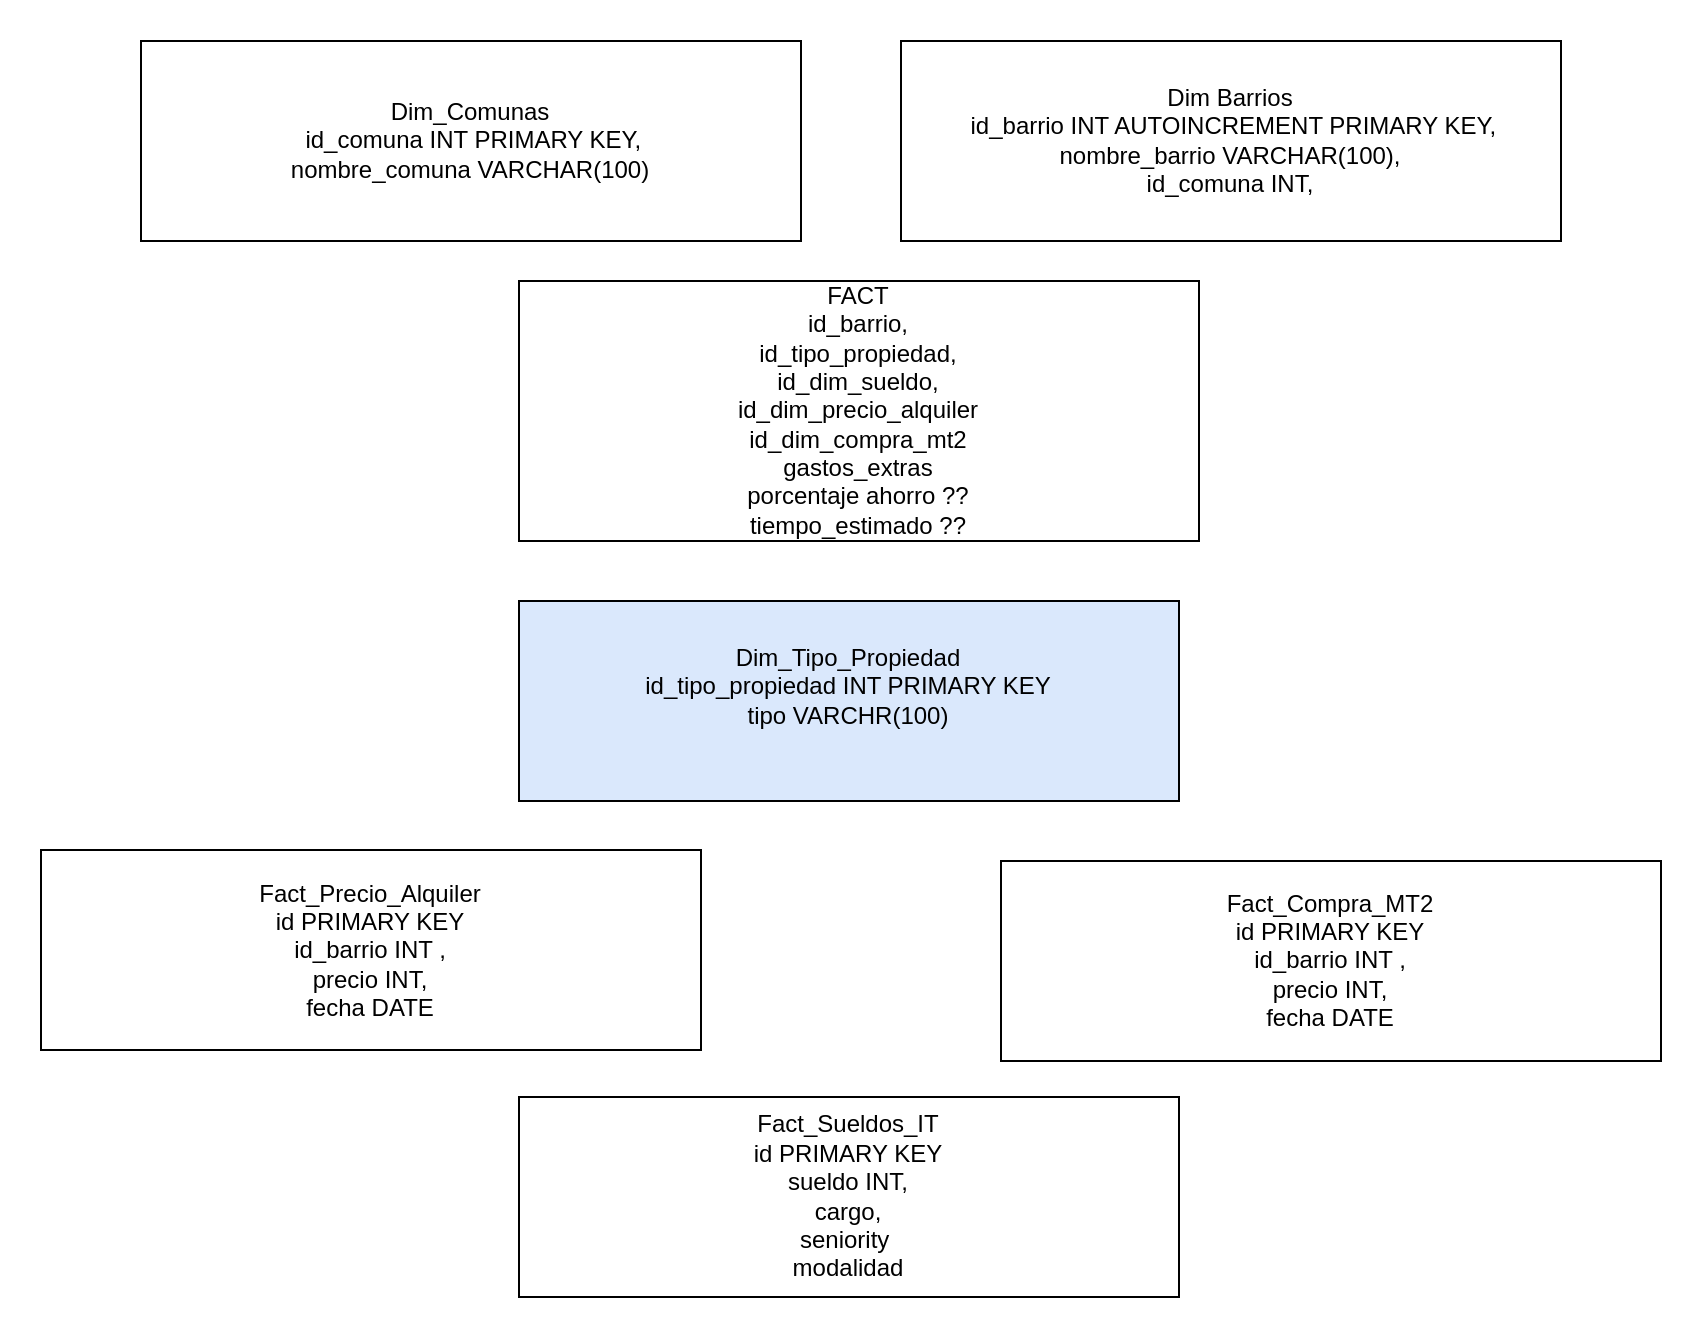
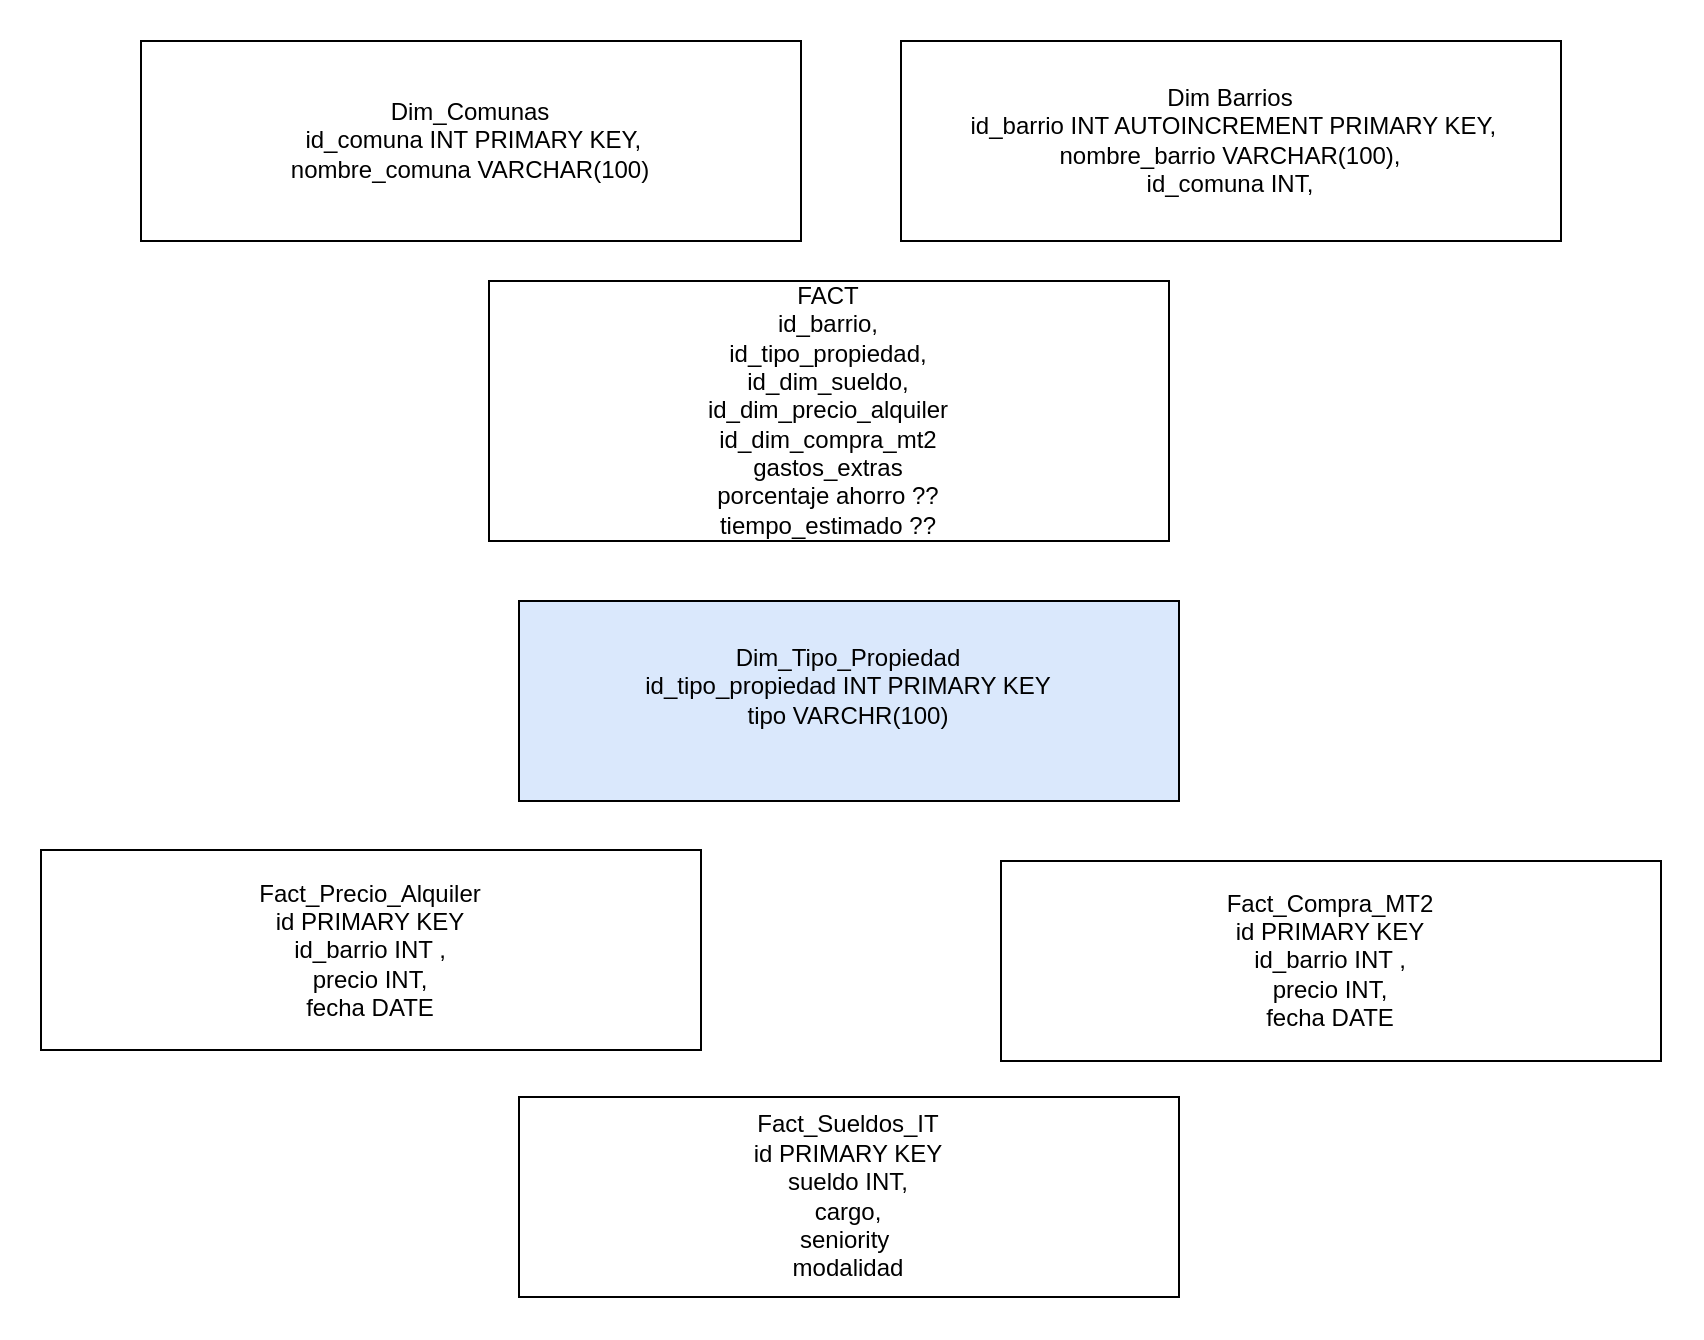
(859, 411) -> (829, 411)
